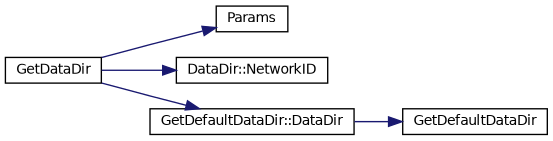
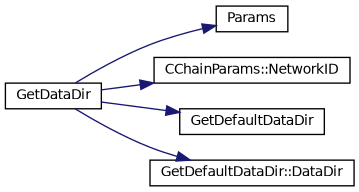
(252, 70) -> (252, 70)
(371, 122) -> (134, 106)
